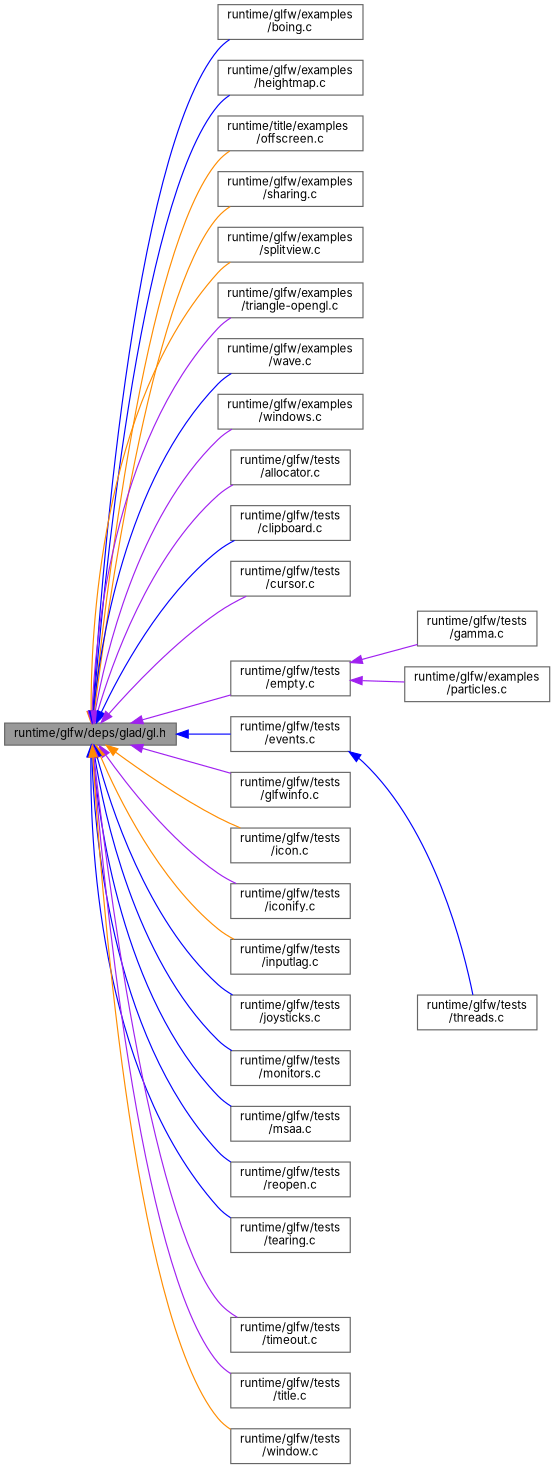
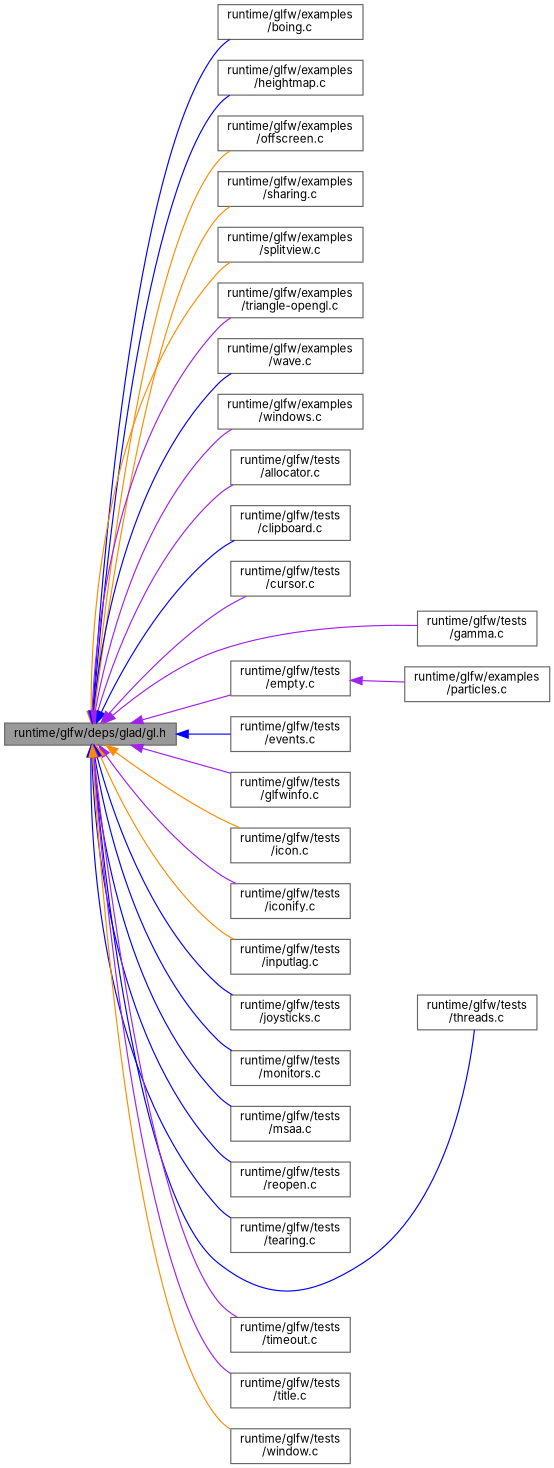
(291, 133) -> (291, 133)
(390, 652) -> (256, 640)
(433, 868) -> (201, 1241)
